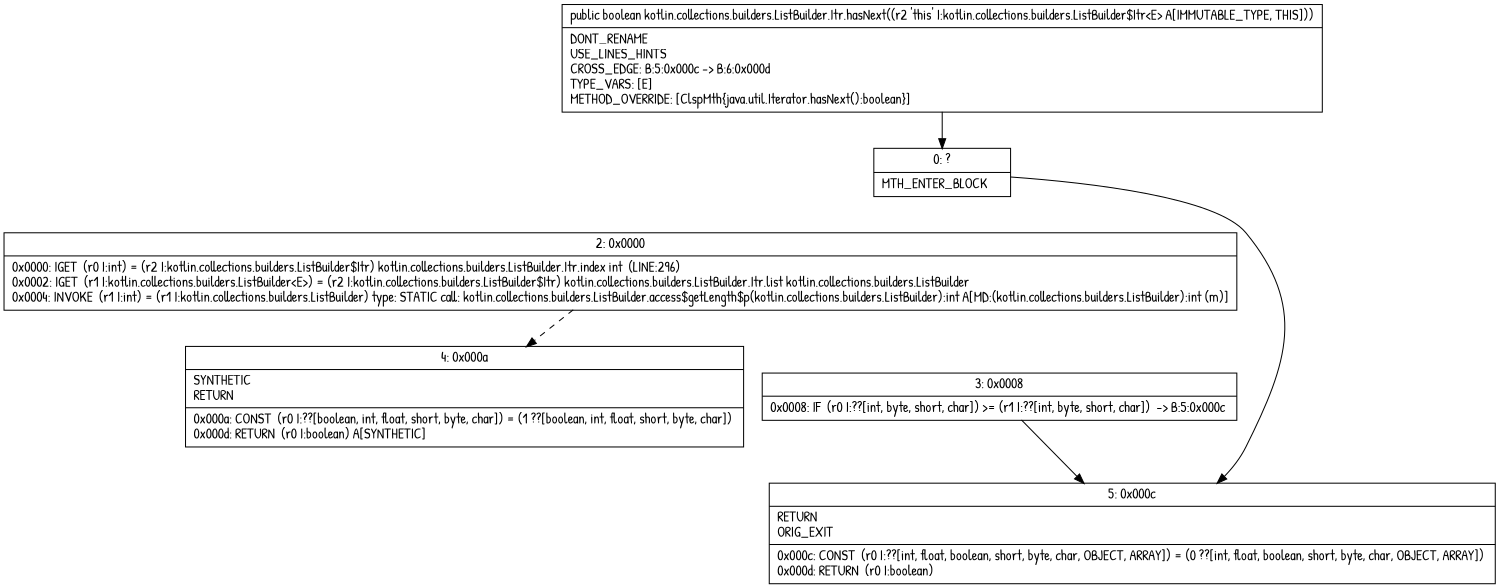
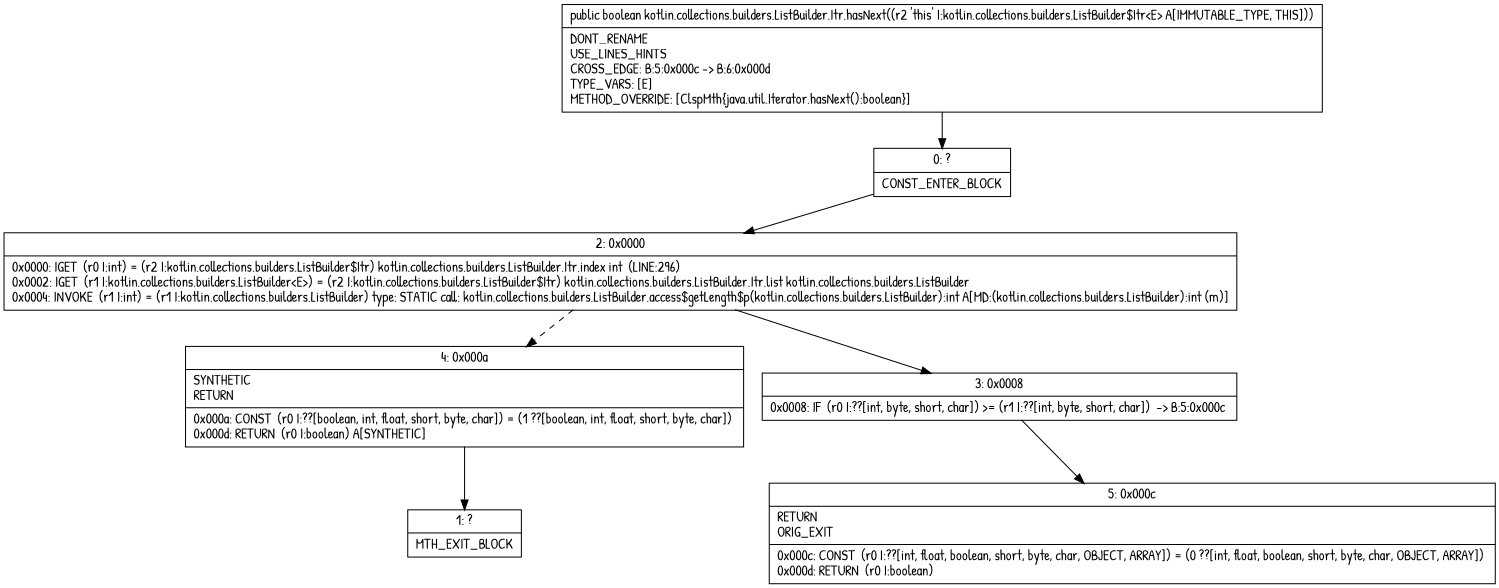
(935, 184) -> (942, 184)
(1252, 242) -> (814, 212)
none -> (828, 340)
none -> (465, 533)
